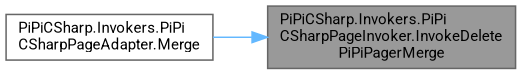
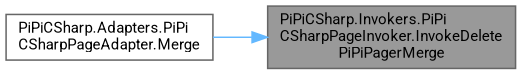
(110, 37) -> (110, 37)
